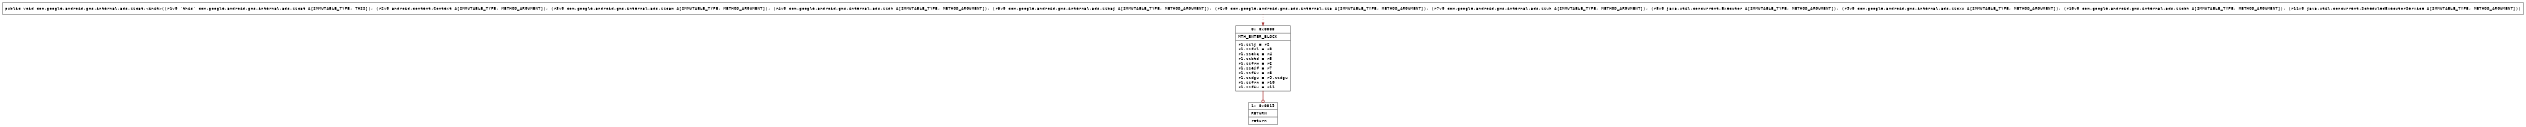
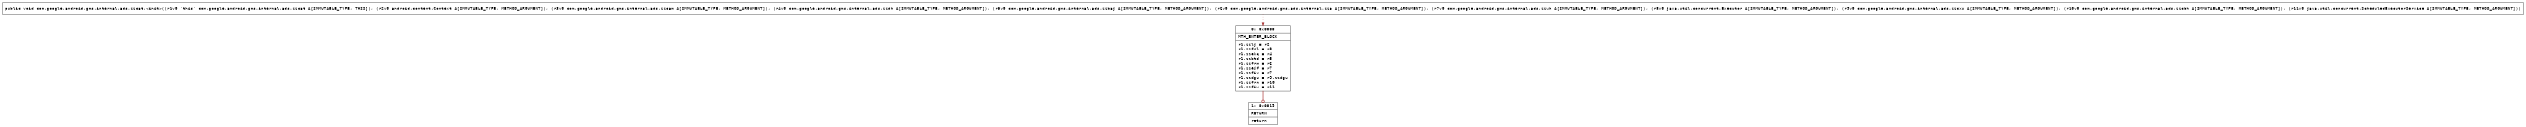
(1255, 73) -> (1255, 73)
